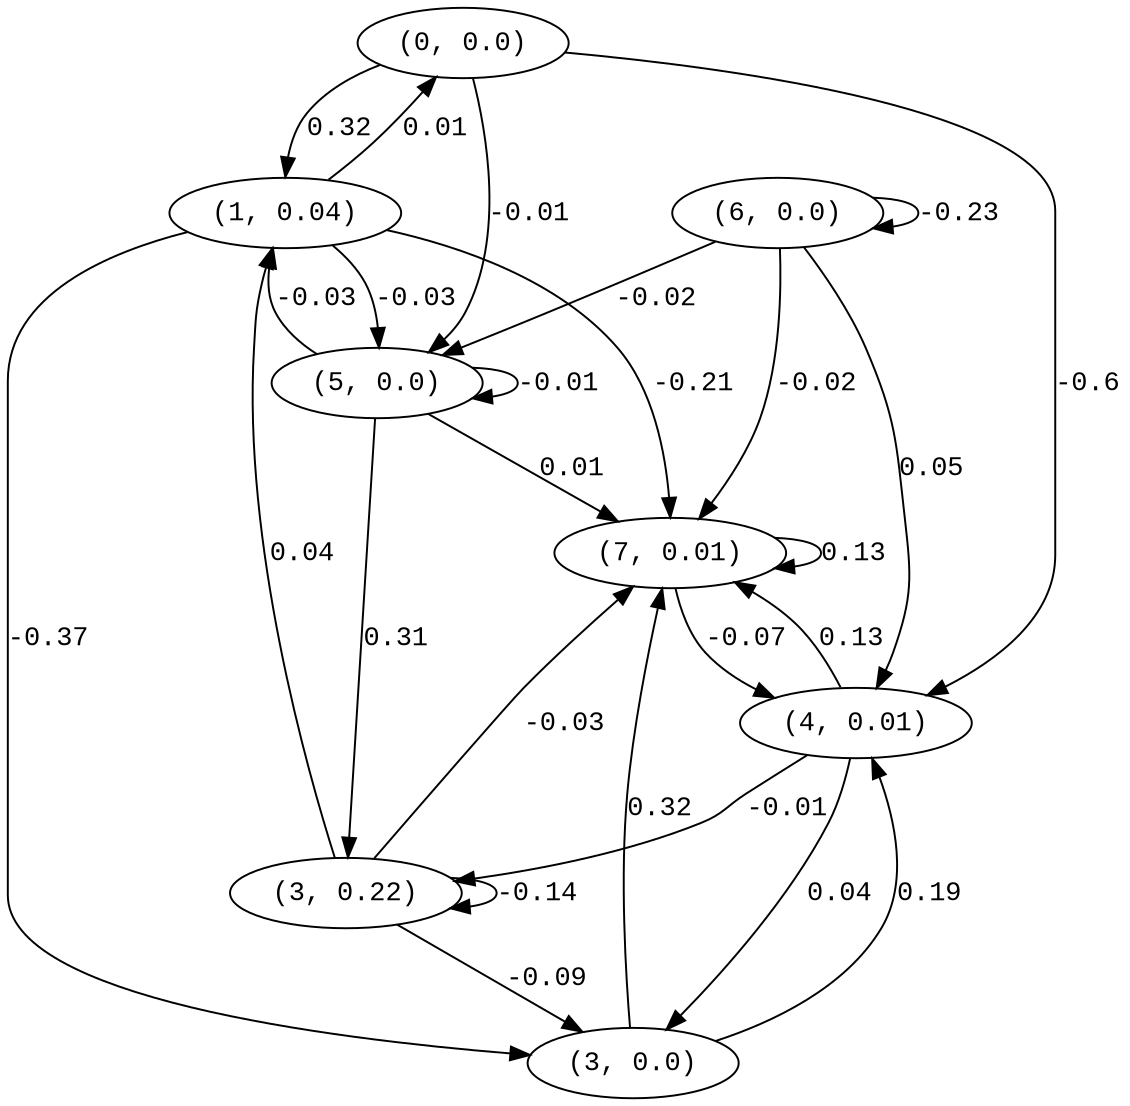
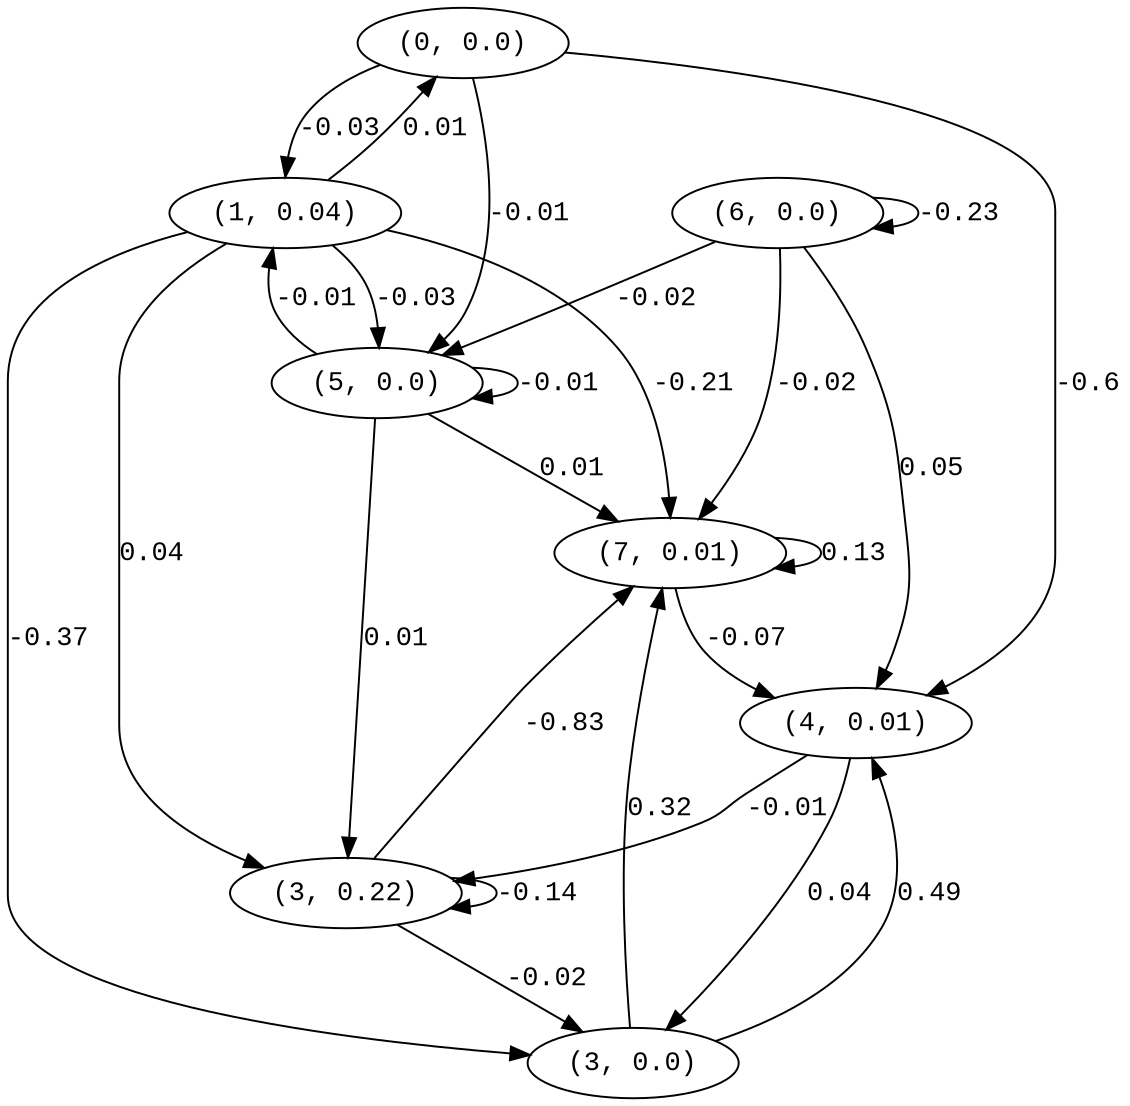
(340, 128) -> (340, 128)
(317, 298) -> (317, 298)
(266, 566) -> (119, 560)
(804, 632) -> none
(397, 638) -> (397, 638)
(565, 723) -> (565, 723)
(930, 893) -> (930, 893)
(547, 978) -> (547, 978)
